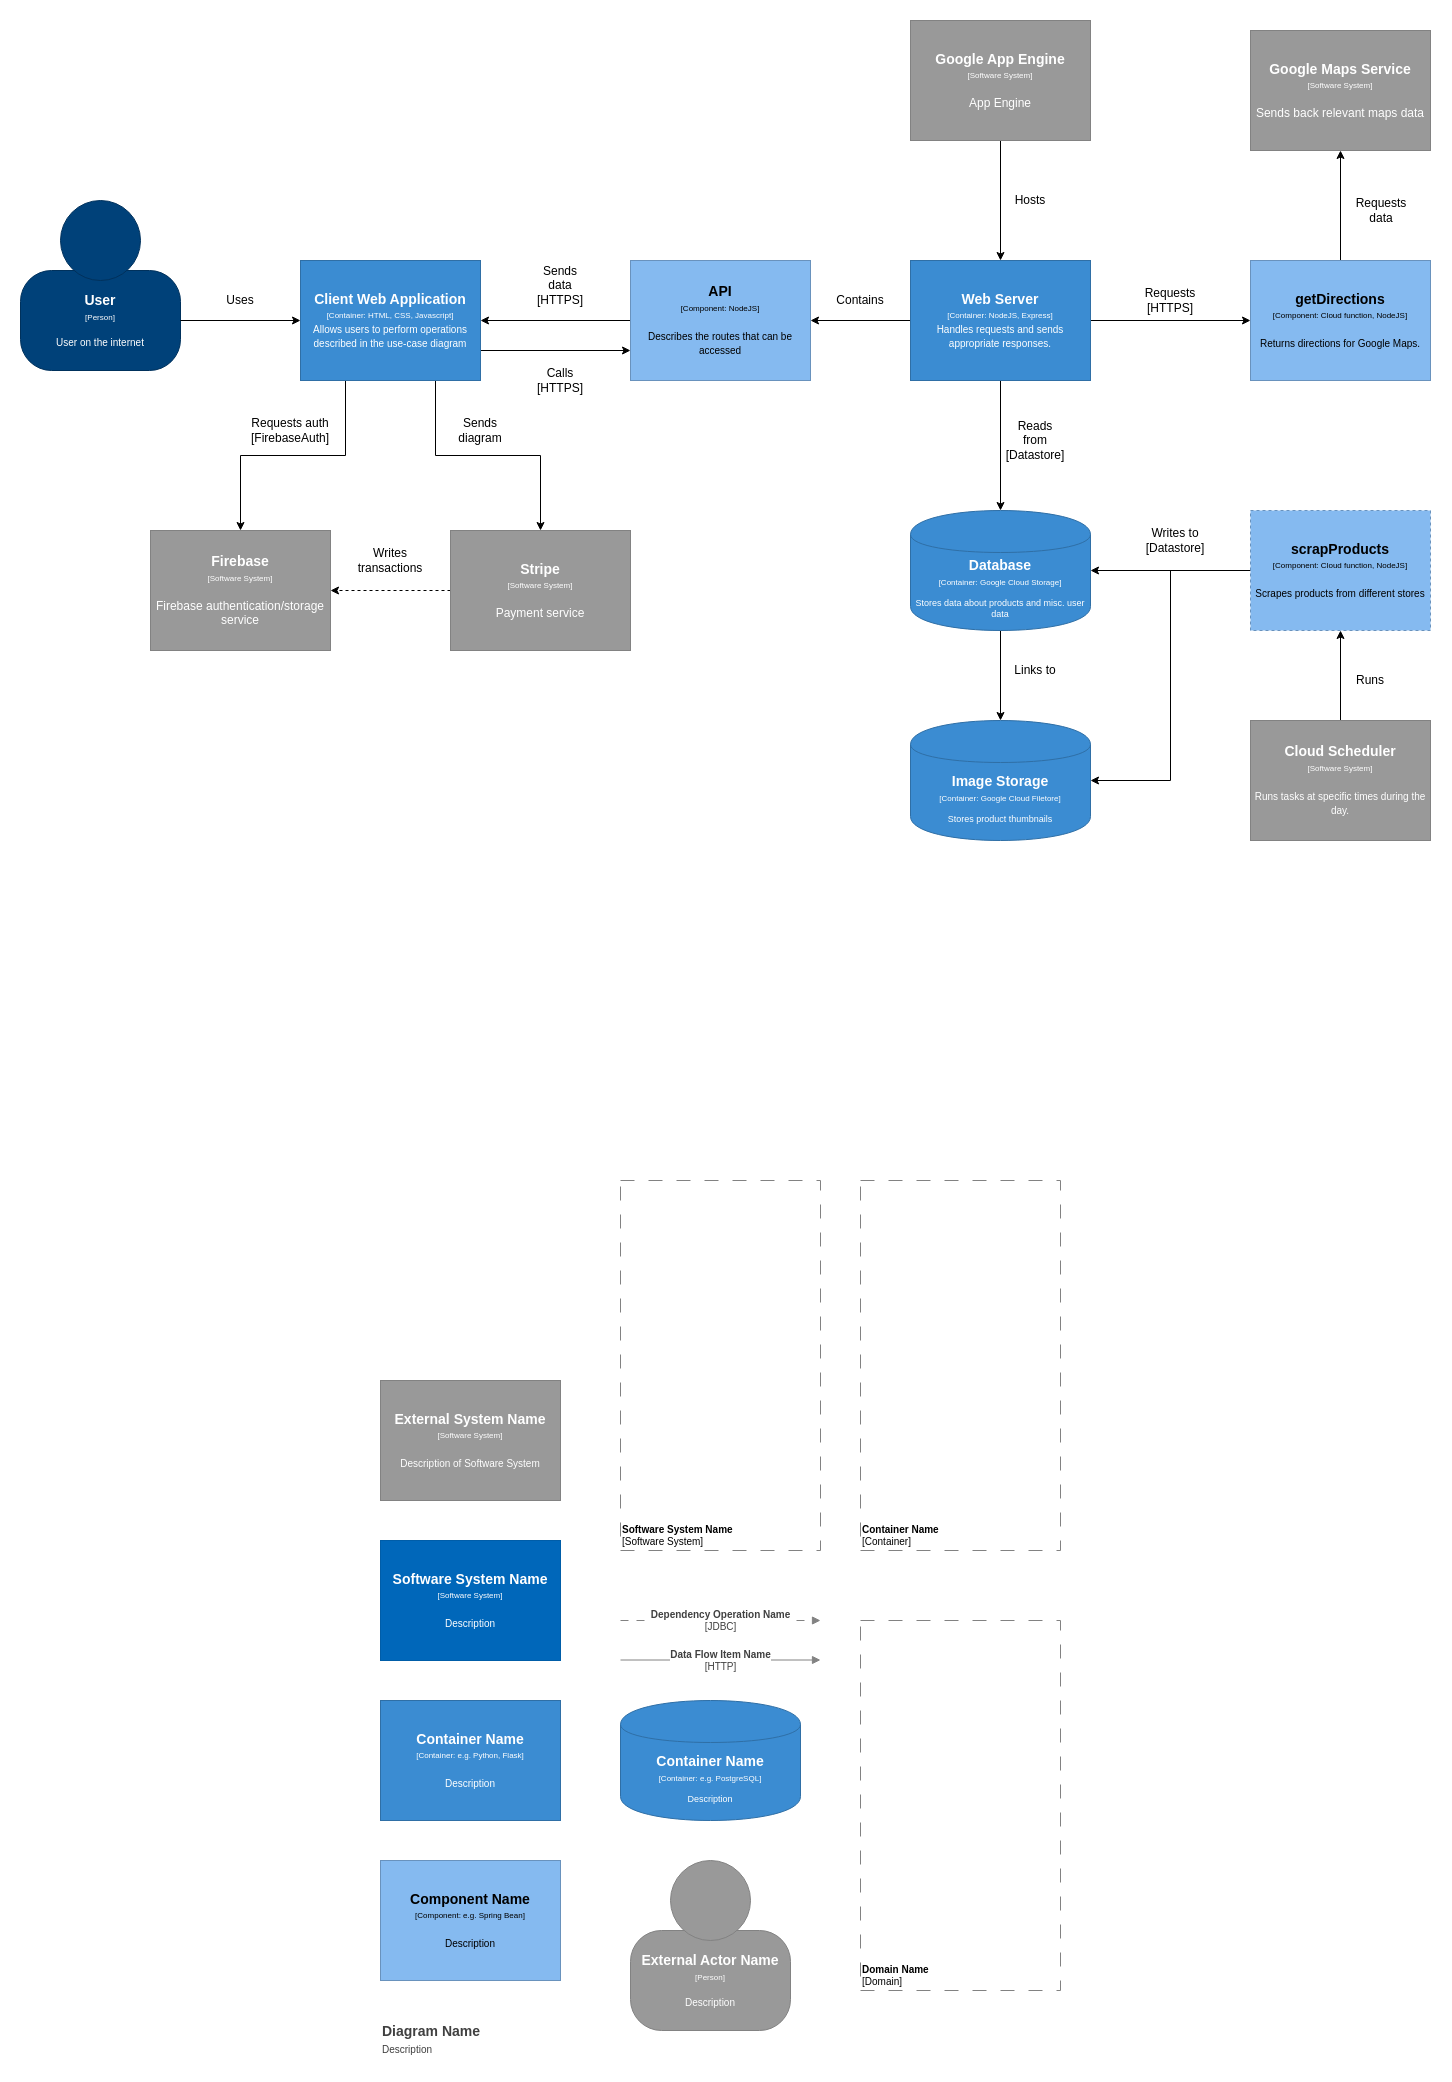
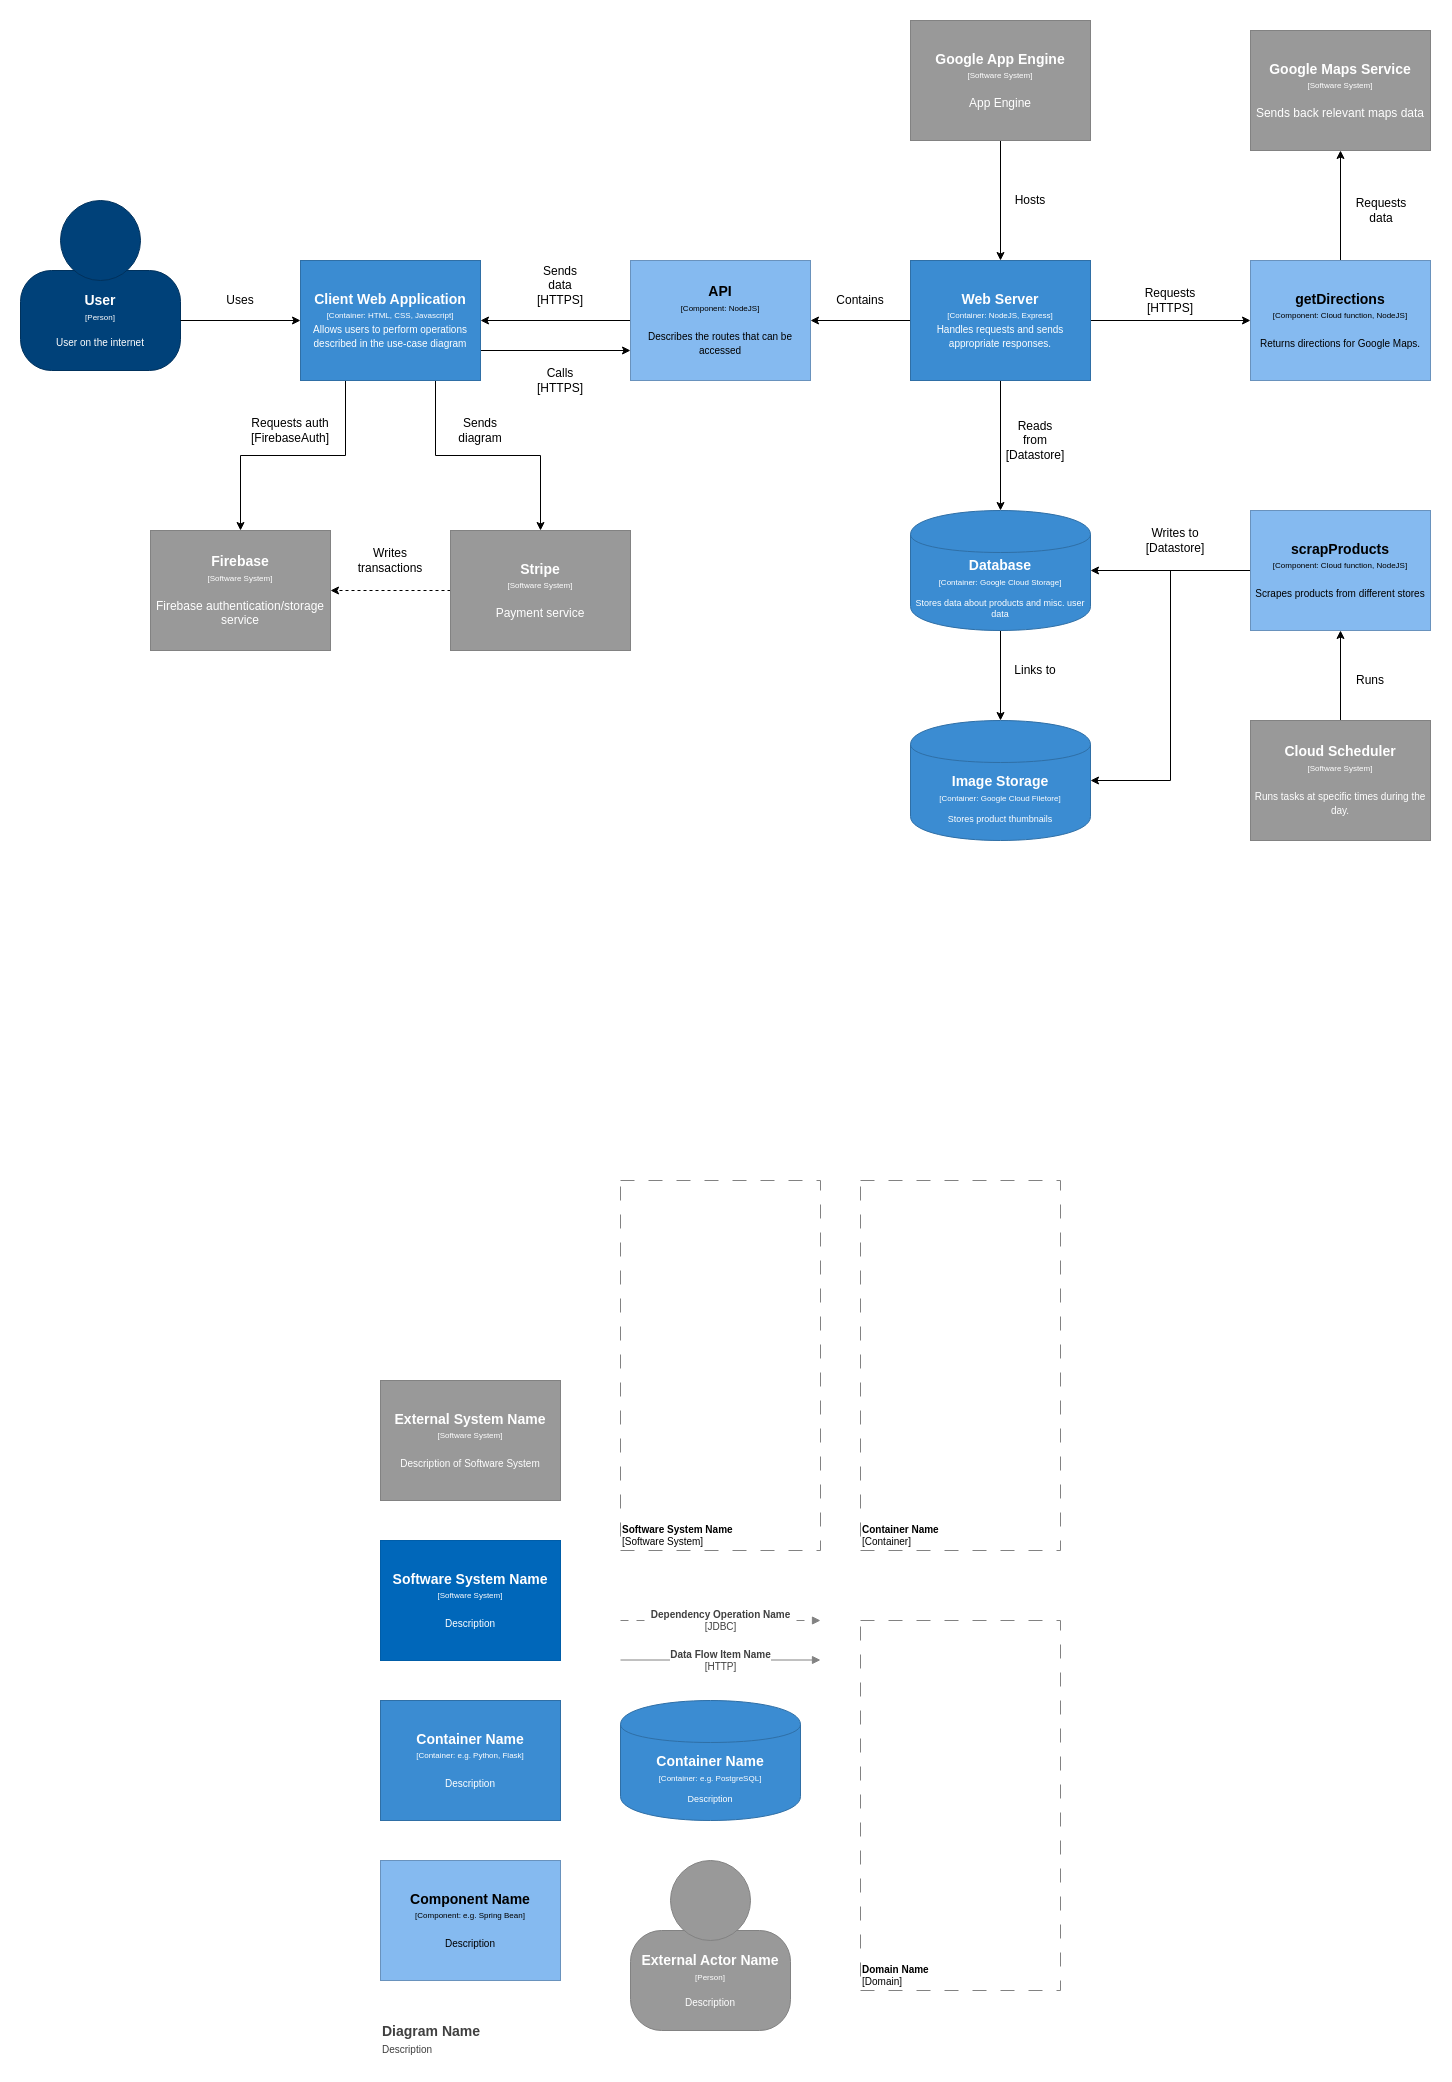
(1341, 571) -> (1341, 571)
